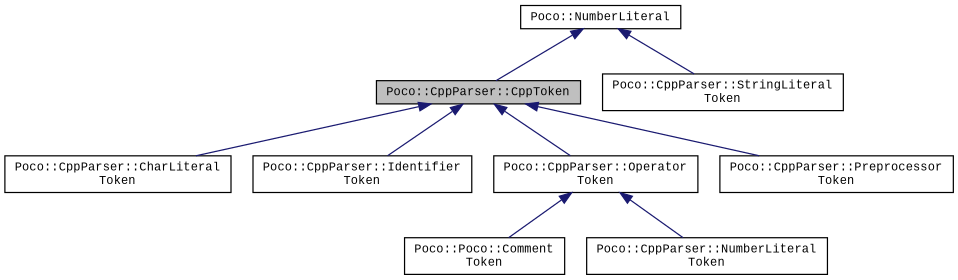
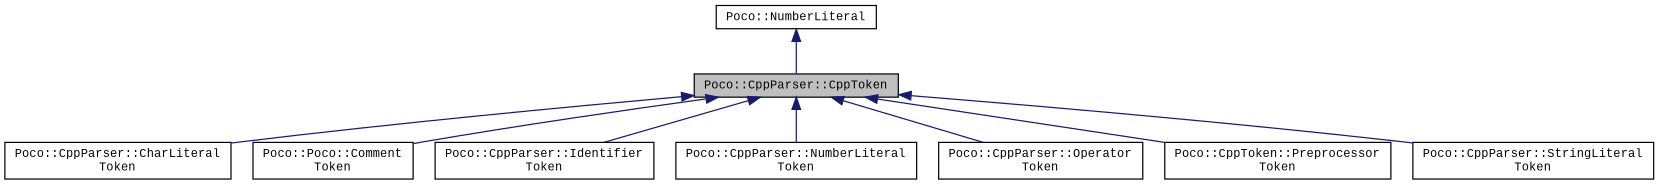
(662, 55) -> (1162, 117)
(837, 174) -> (1278, 161)
(535, 219) -> (560, 120)
(657, 219) -> (796, 126)
